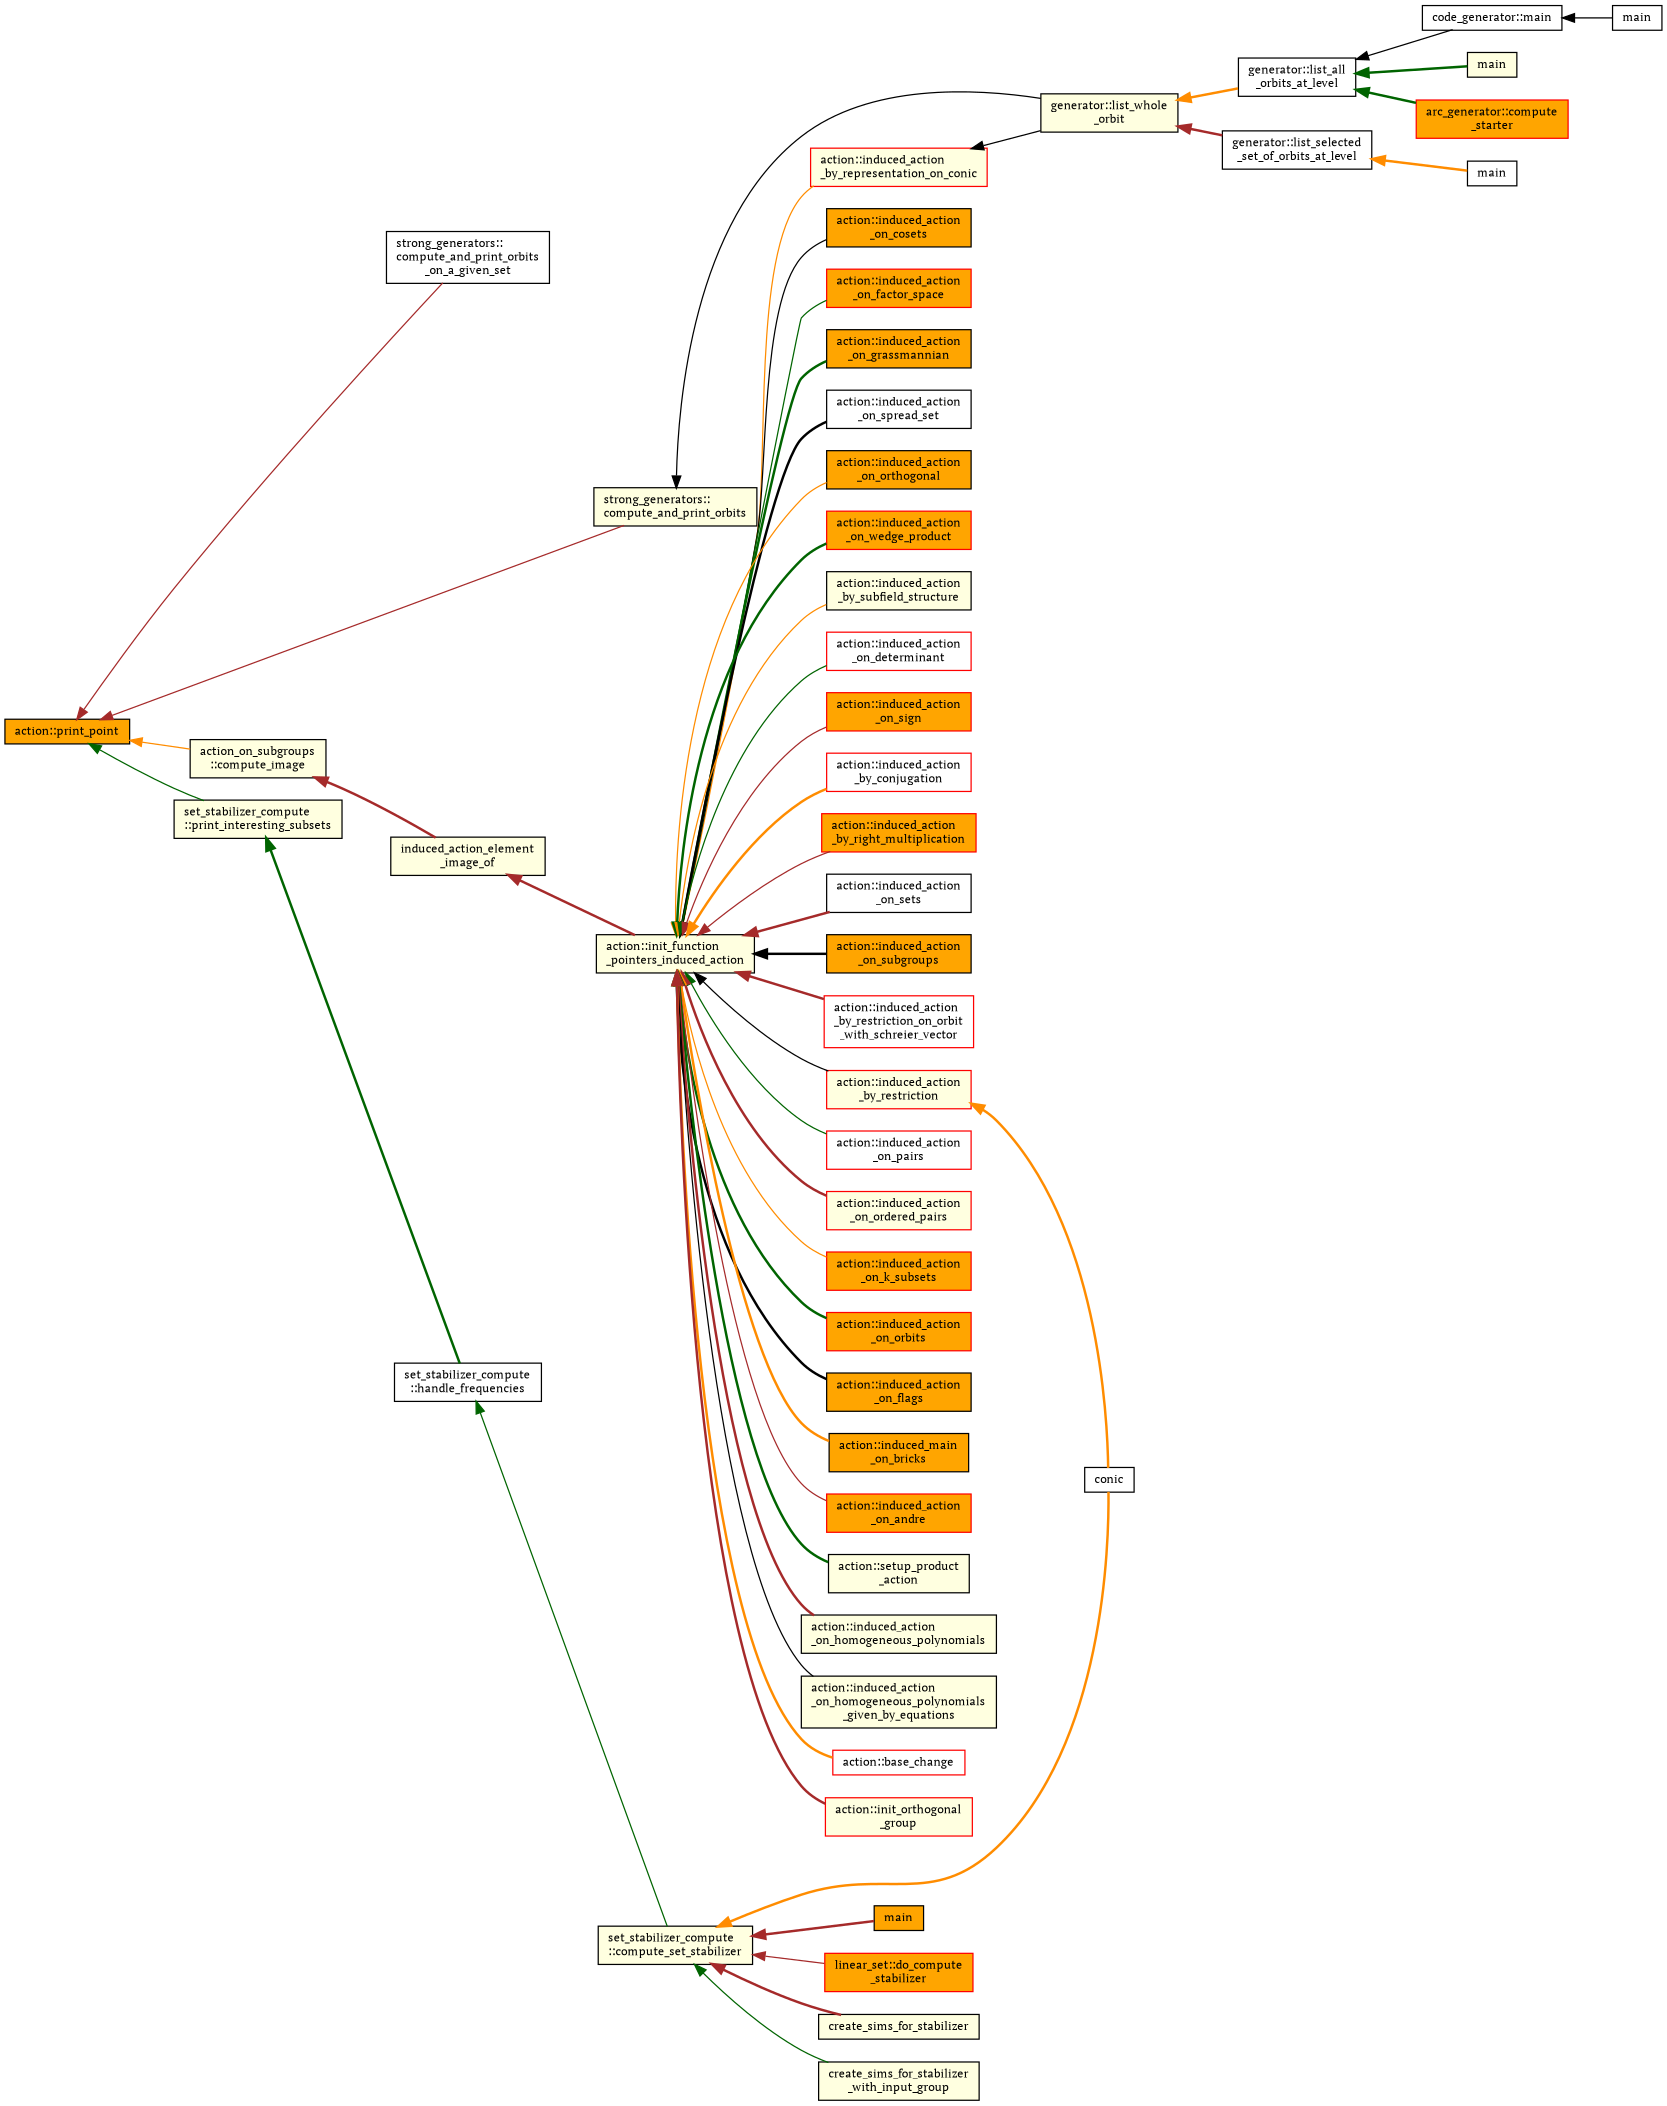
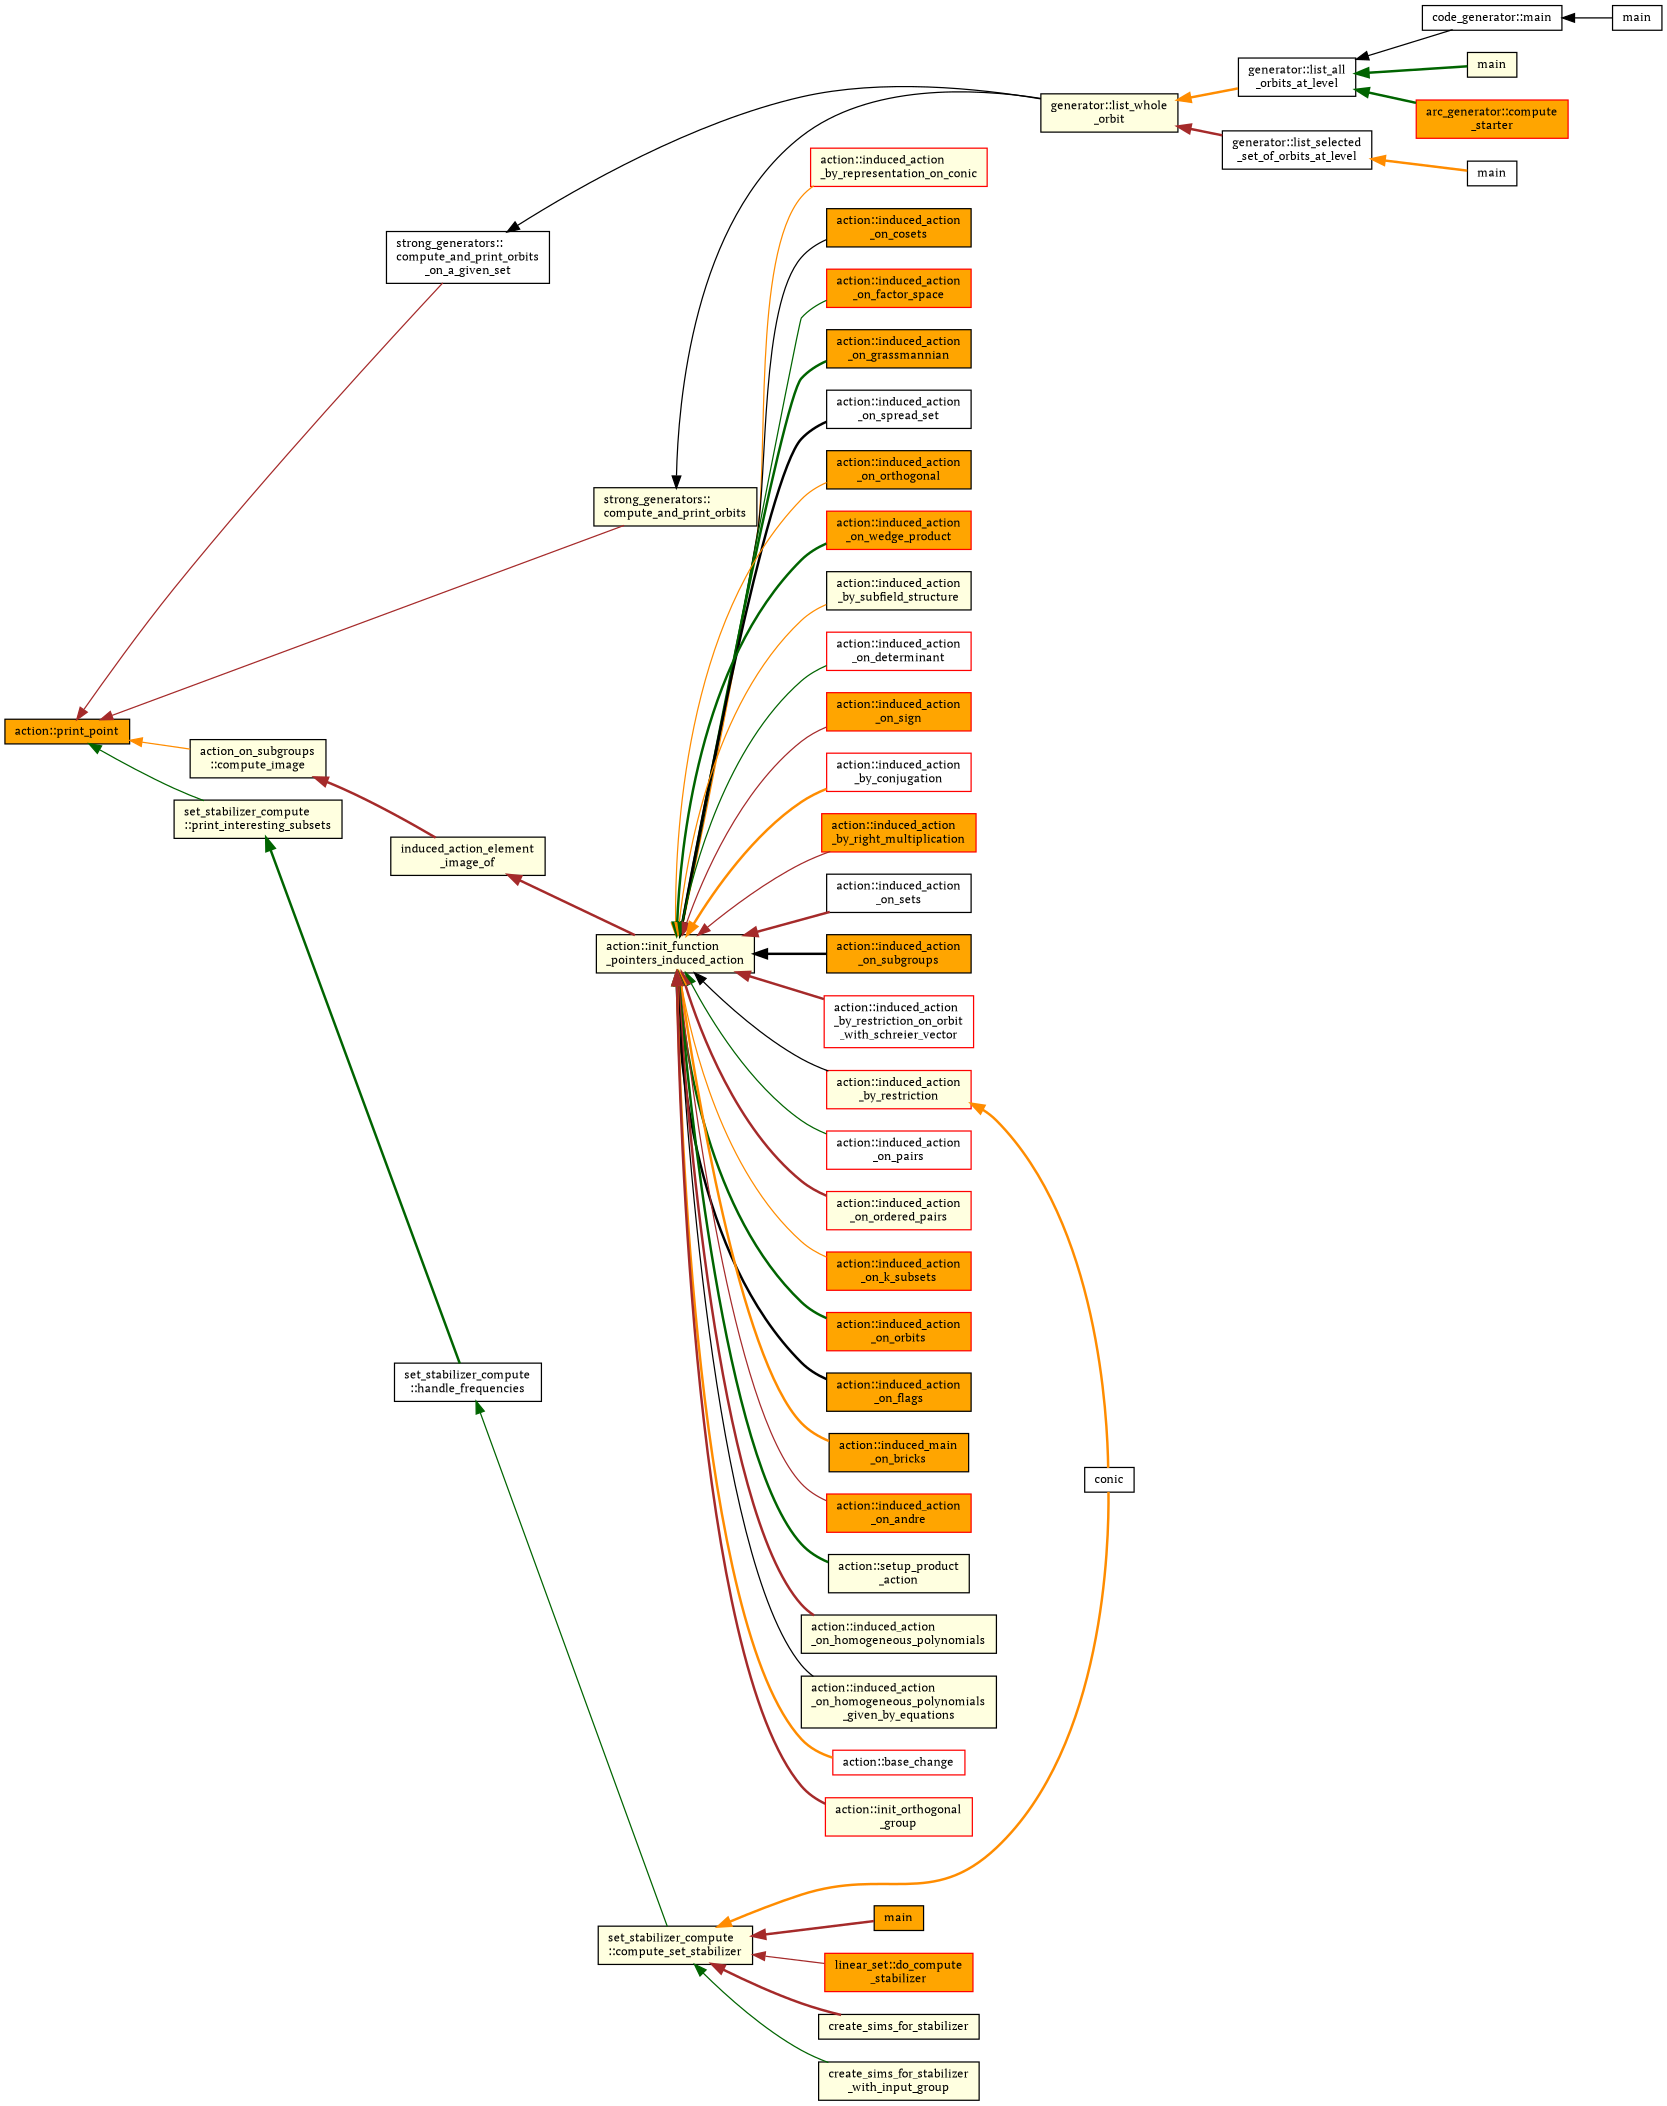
(1012, 138) -> (767, 106)
